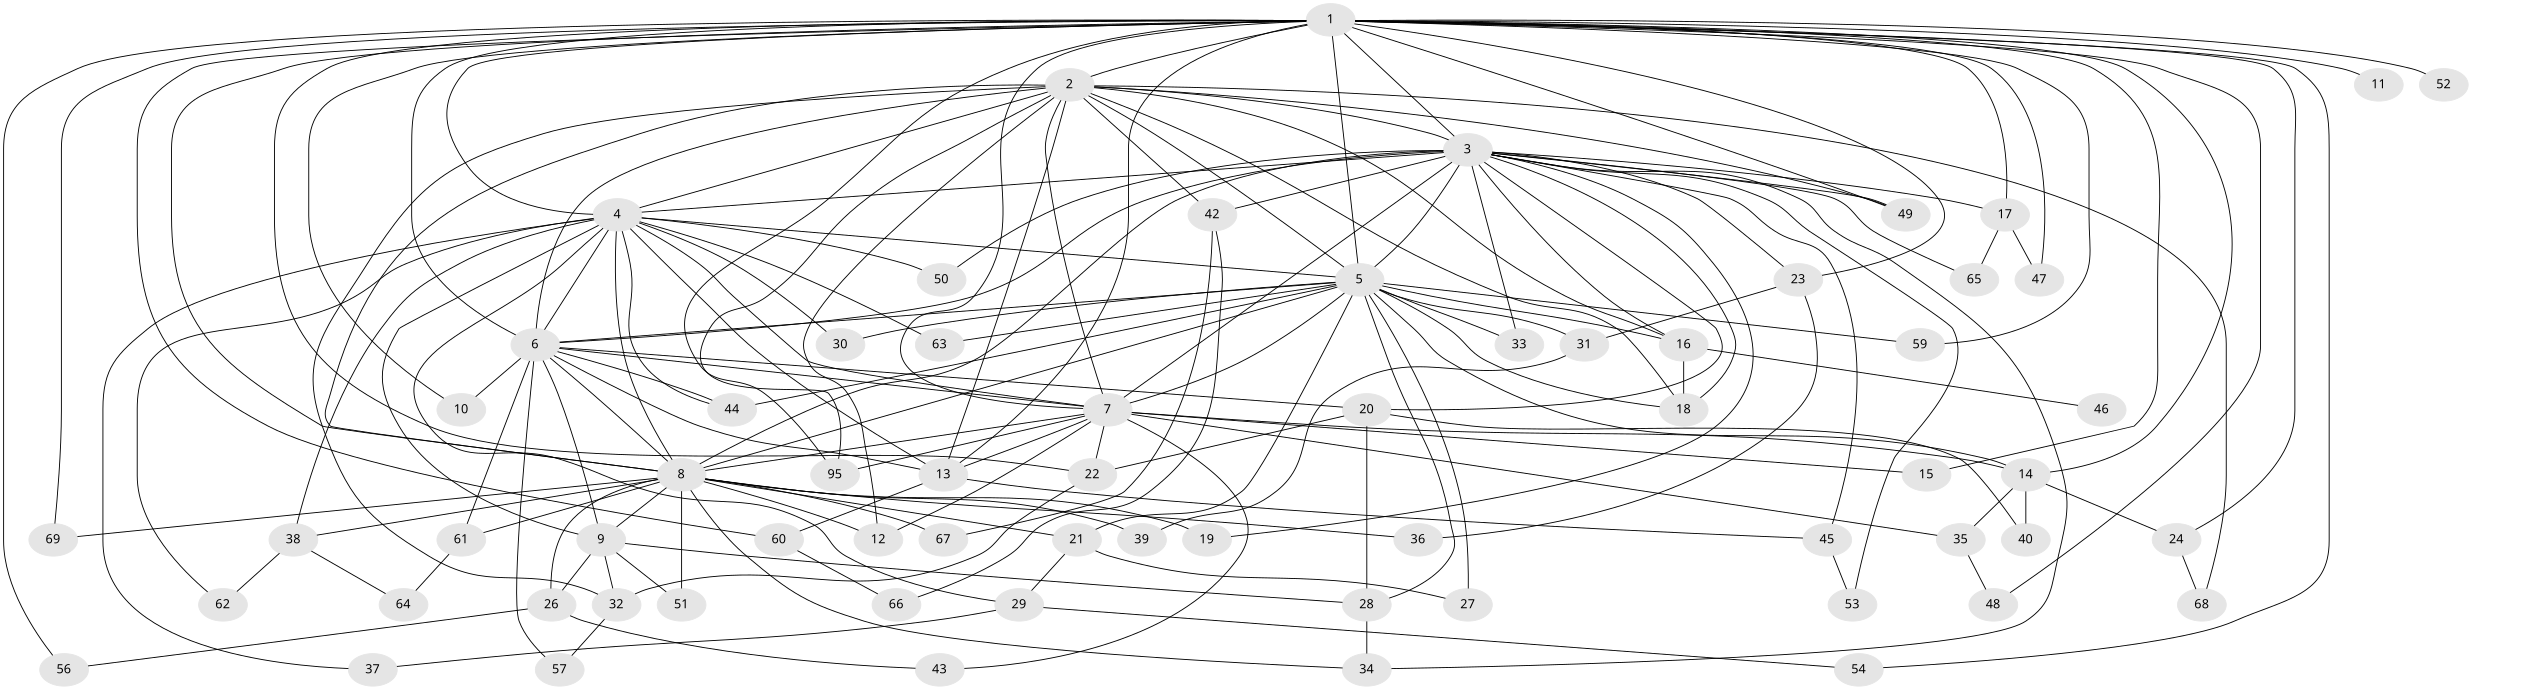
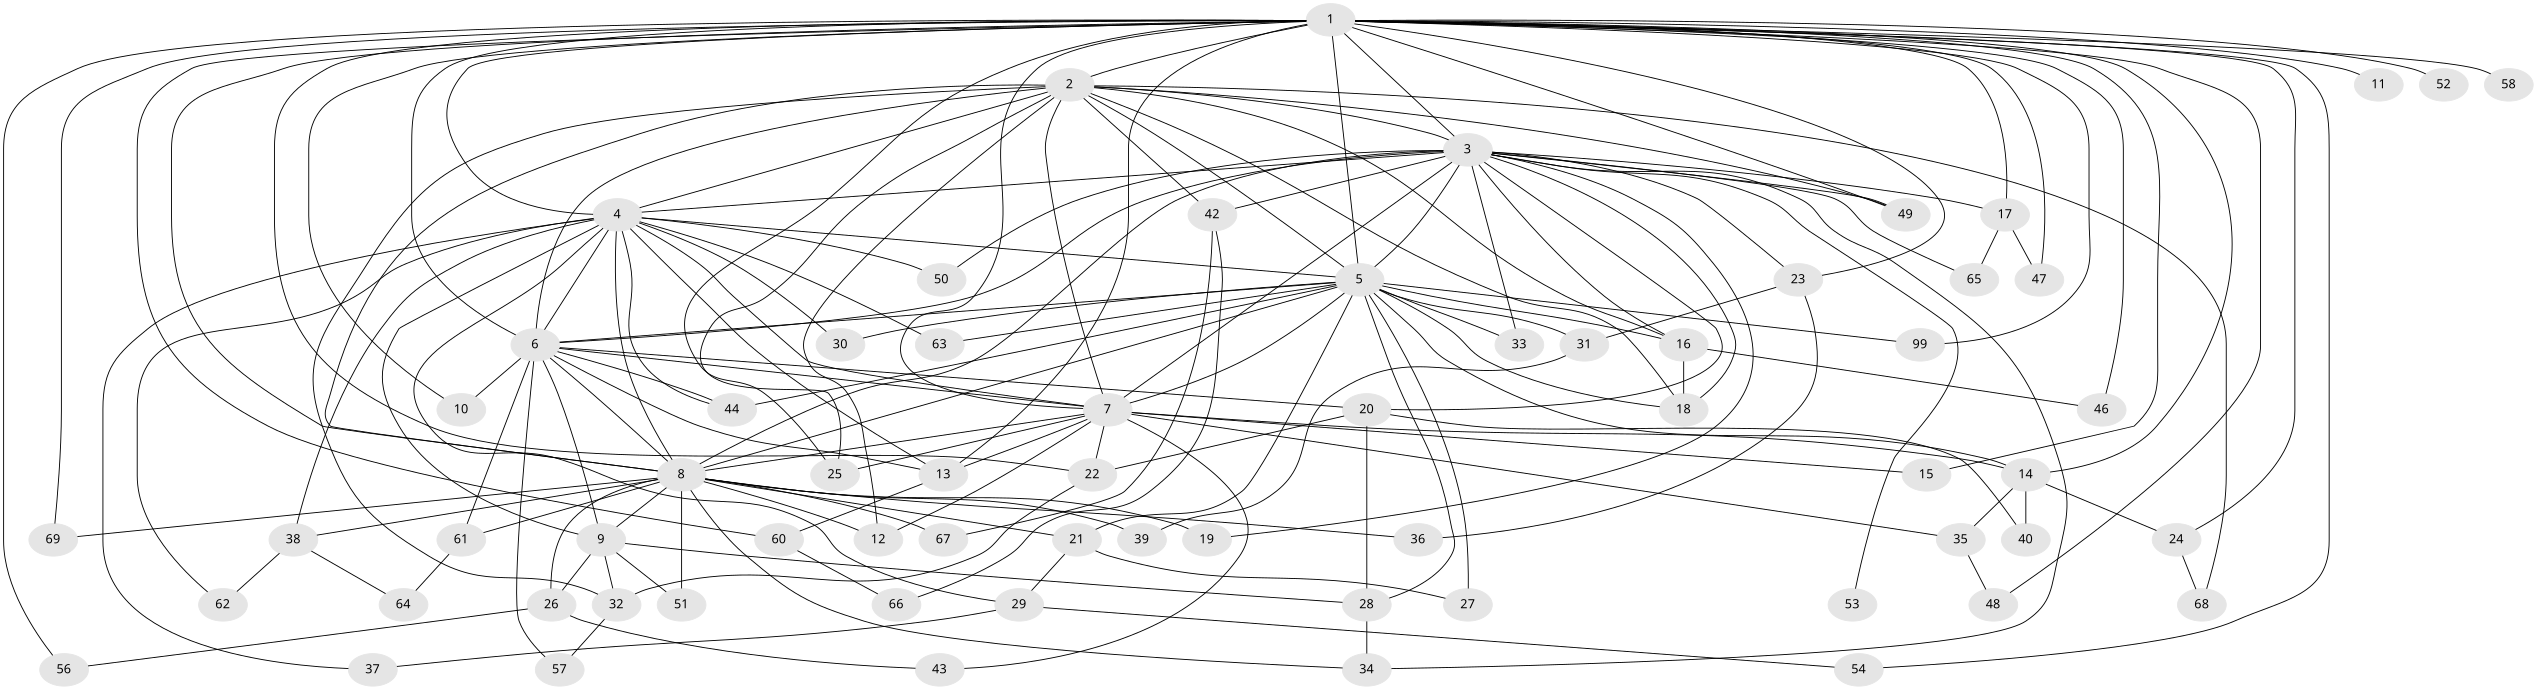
none -> (1992, 55)
none -> (2509, 85)
(1013, 272) -> none
(1920, 345) -> (1920, 345)
(835, 475) -> (835, 475)
(1827, 540) -> none
